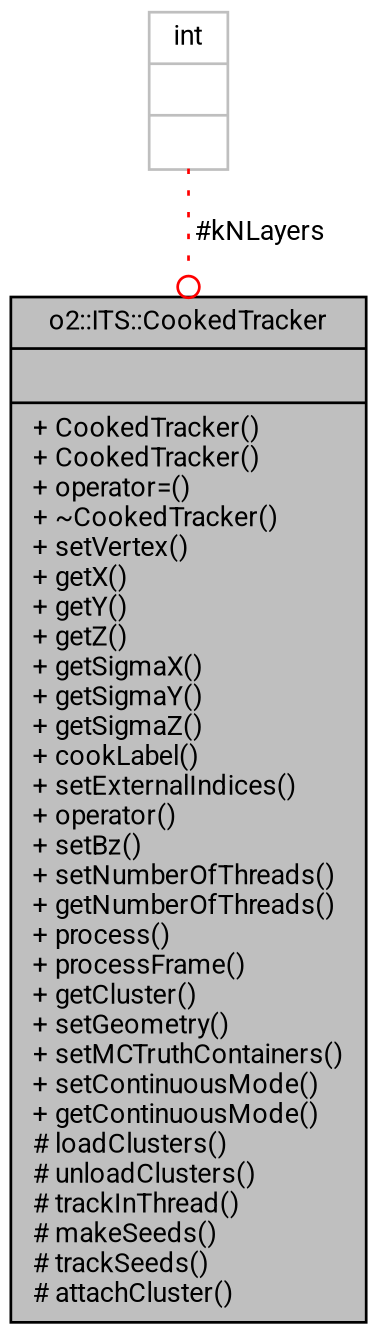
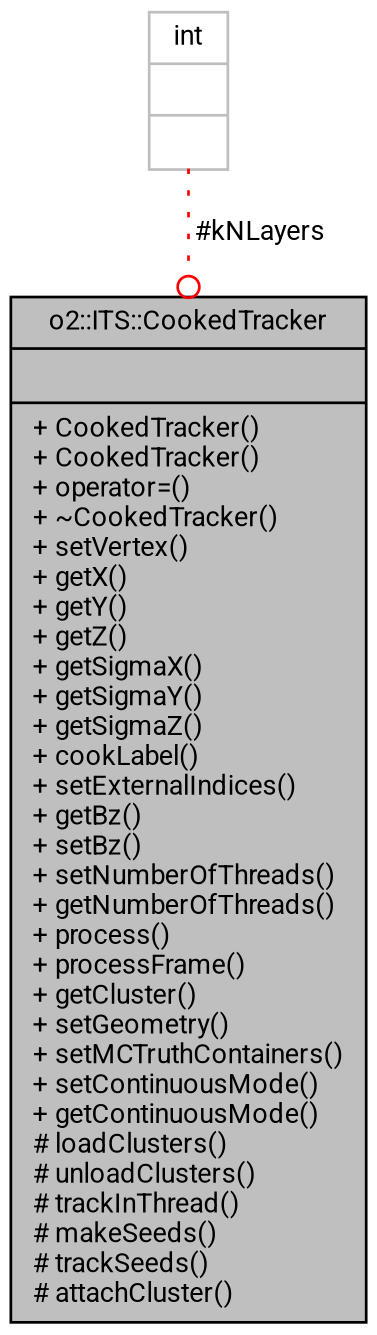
(106, 816) -> (88, 816)
